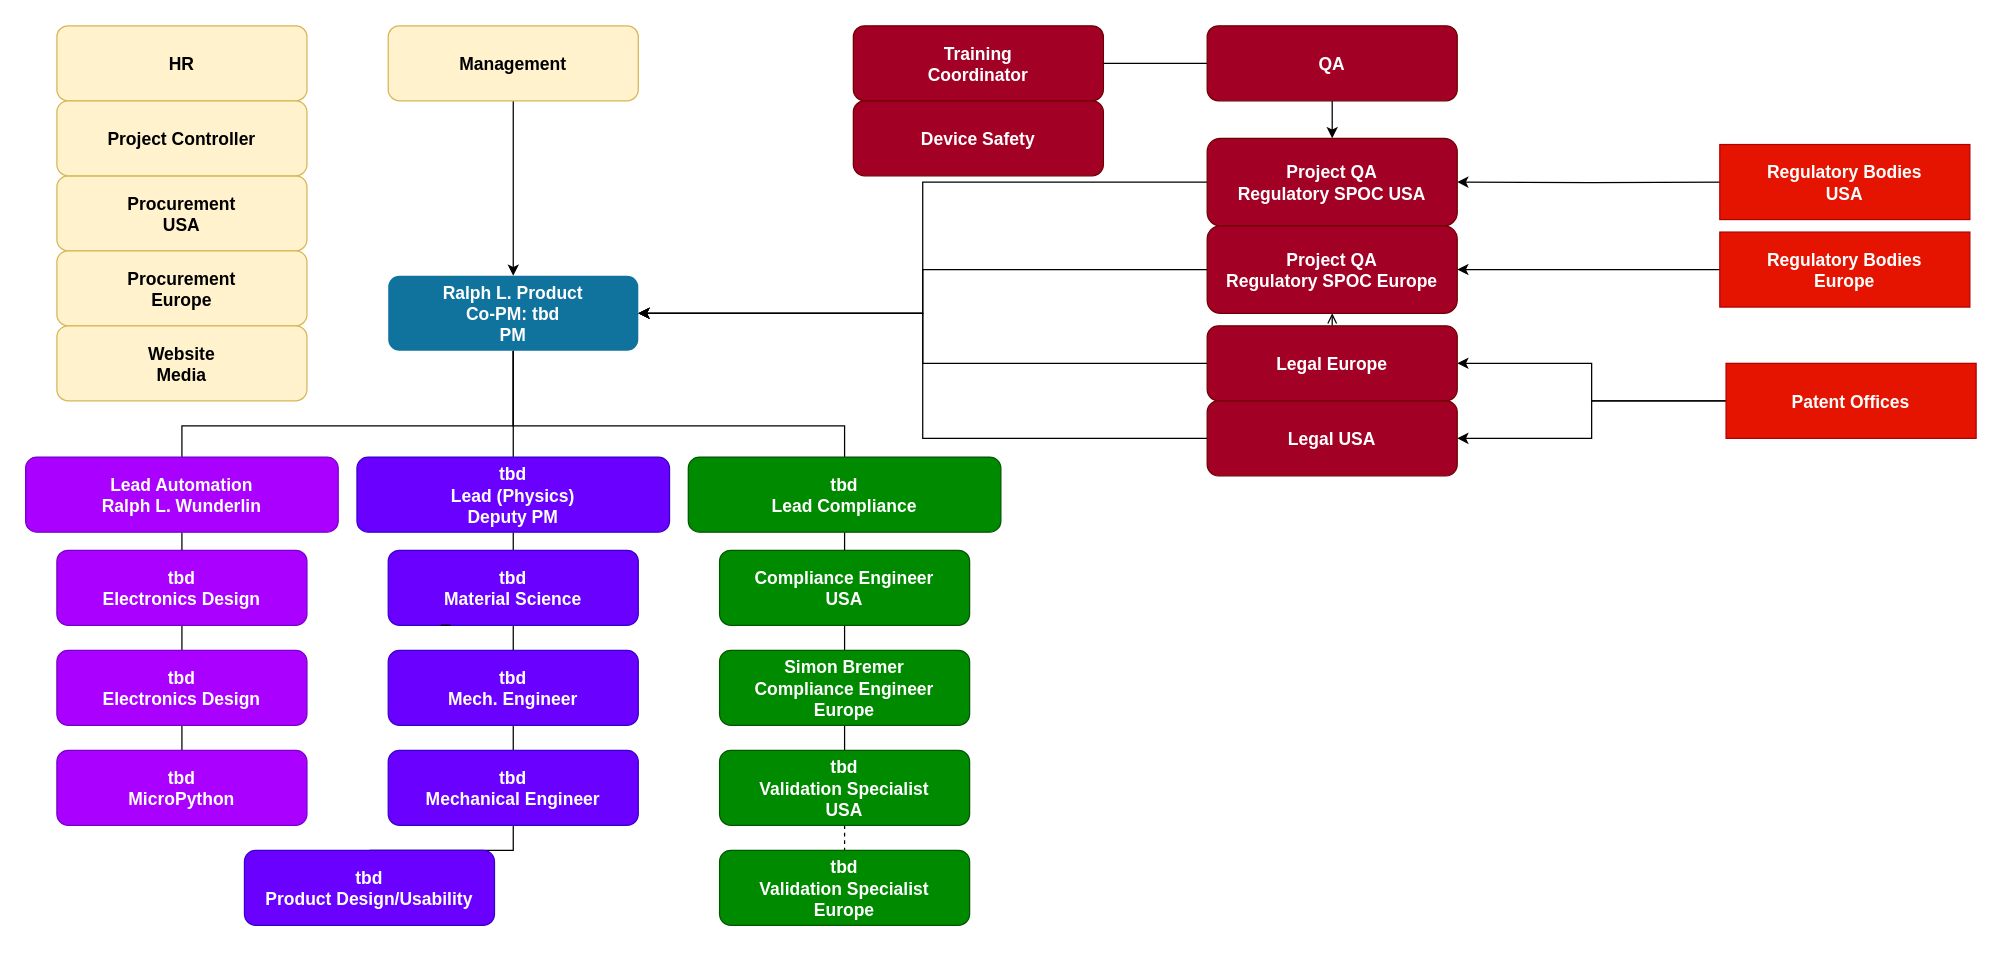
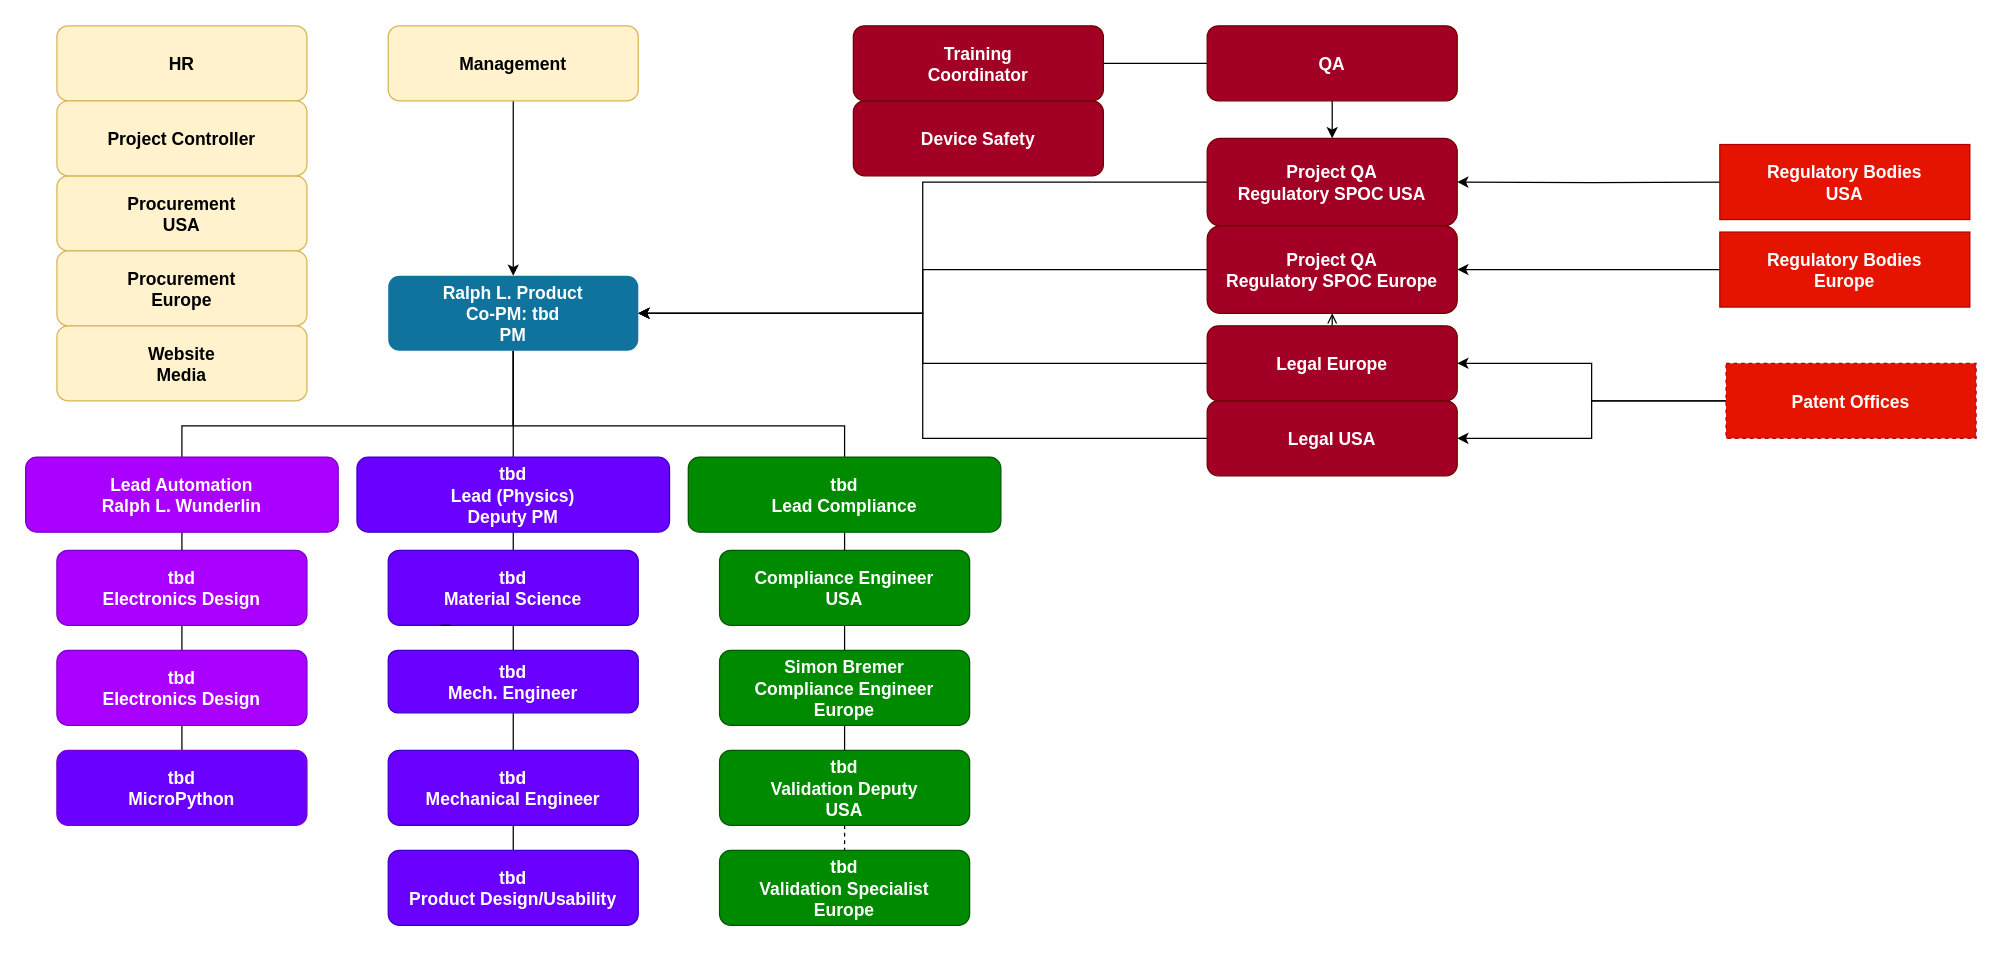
(1851, 401) -> (1851, 401)
(513, 688) -> (513, 681)
(844, 767) -> (844, 767)
(182, 788) -> (182, 788)
(369, 888) -> (513, 888)
